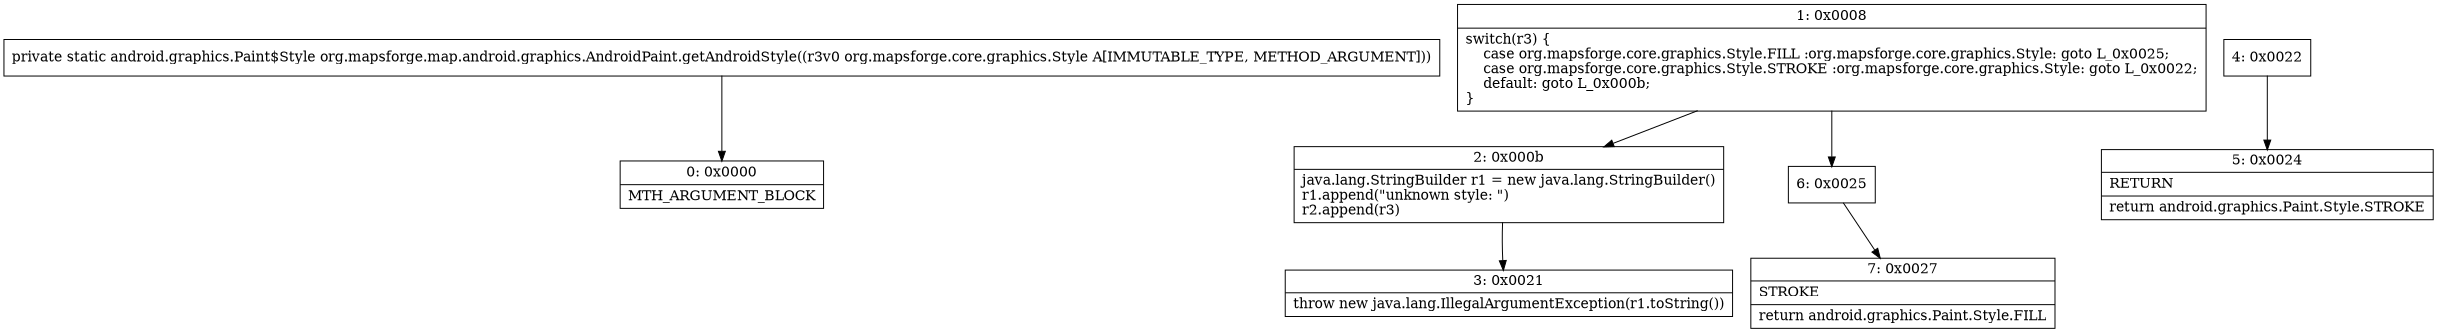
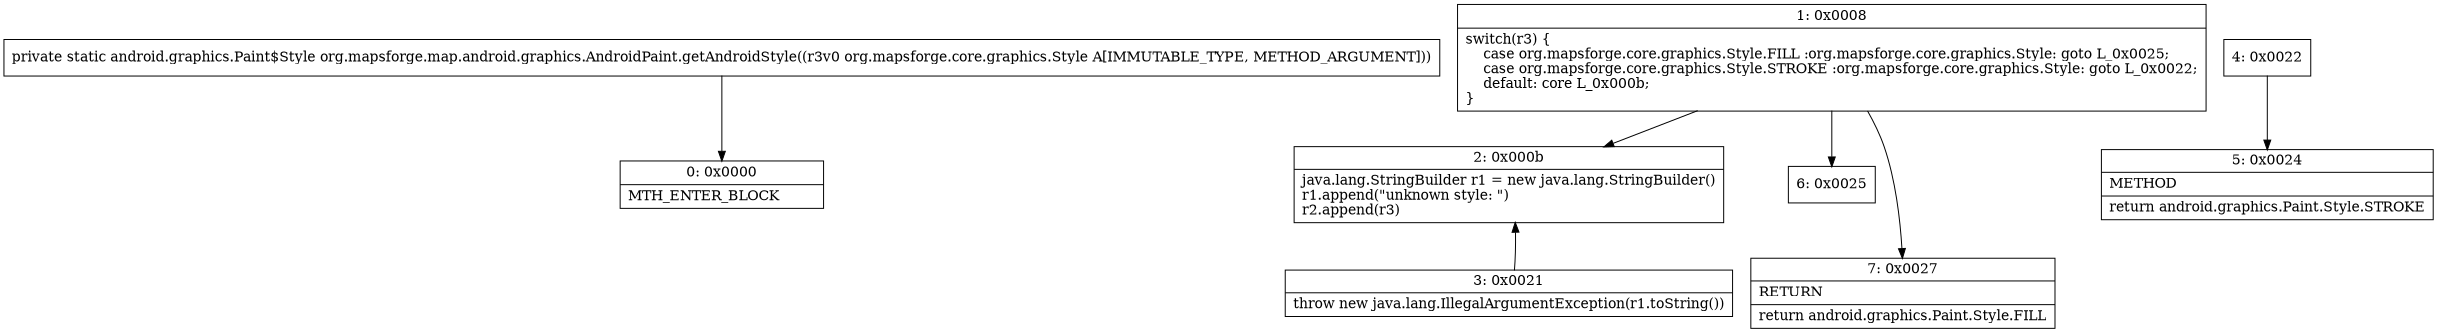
(1558, 84) -> (1558, 84)
(2141, 184) -> (2143, 184)
(722, 196) -> (704, 196)
(1859, 226) -> (1893, 178)
(1502, 241) -> (1515, 251)
(1789, 292) -> (1791, 292)
